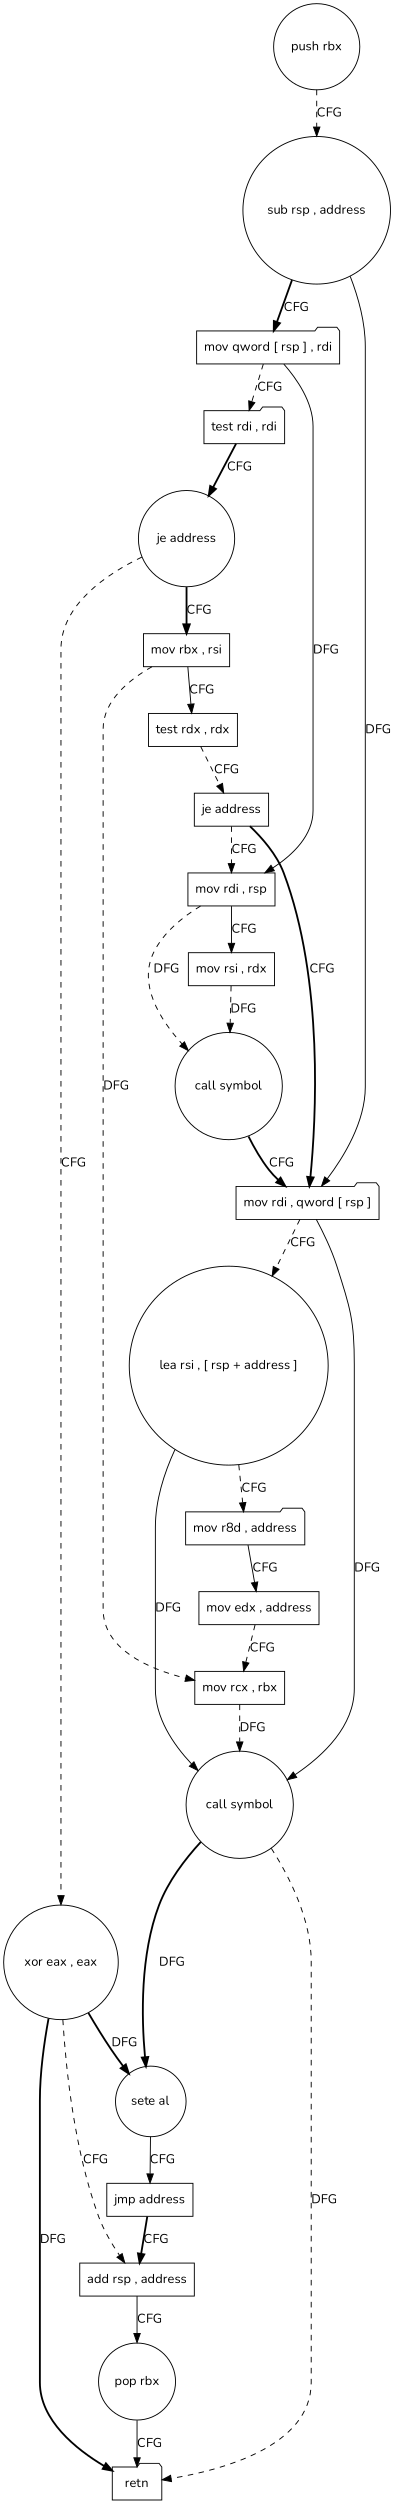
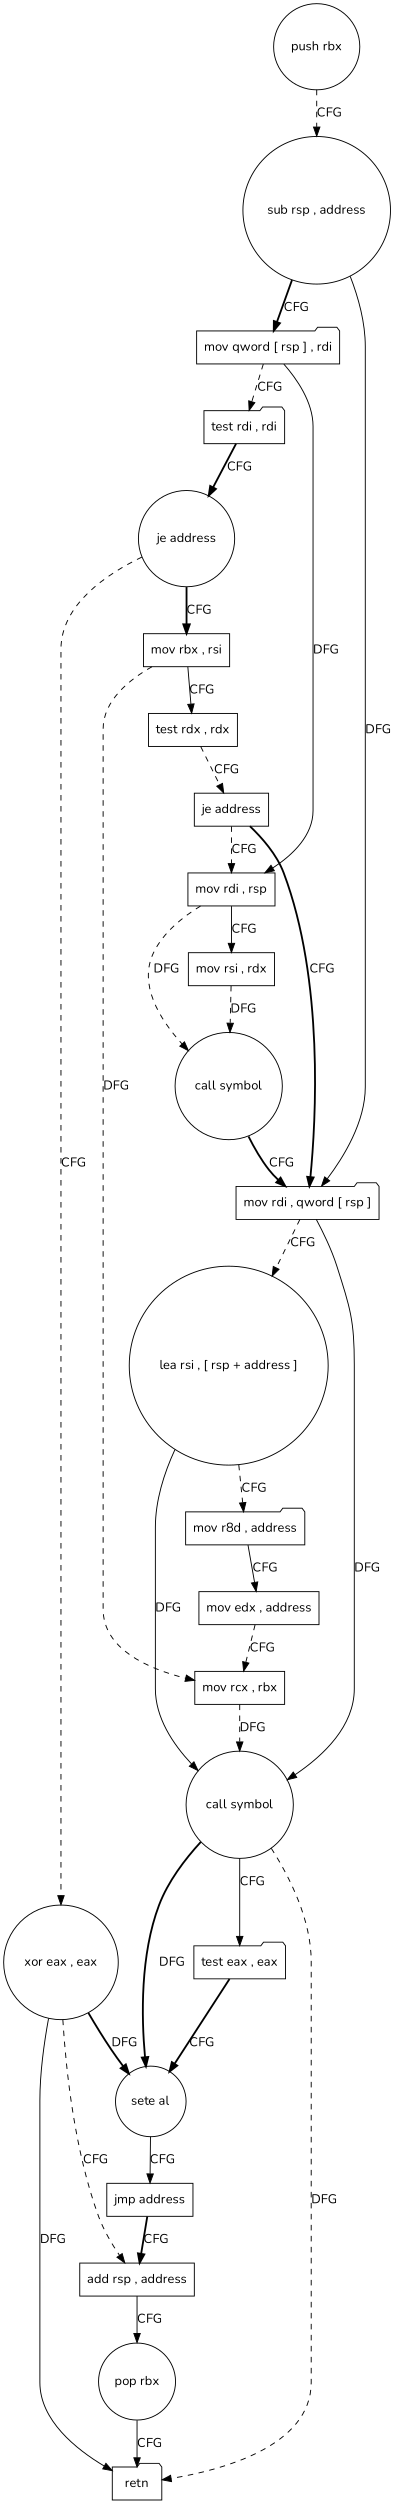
none -> (240, 1962)
(40, 2255) -> (40, 2255)
